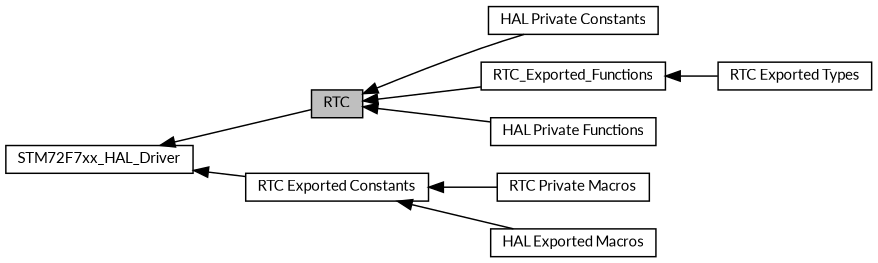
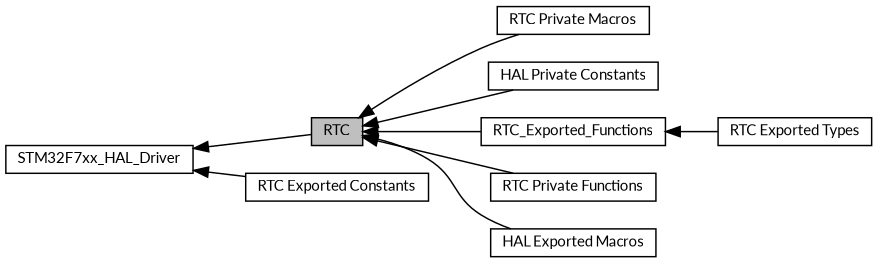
(573, 132) -> (573, 187)
(99, 159) -> (99, 159)
(470, 187) -> (443, 67)
(463, 217) -> (449, 178)
